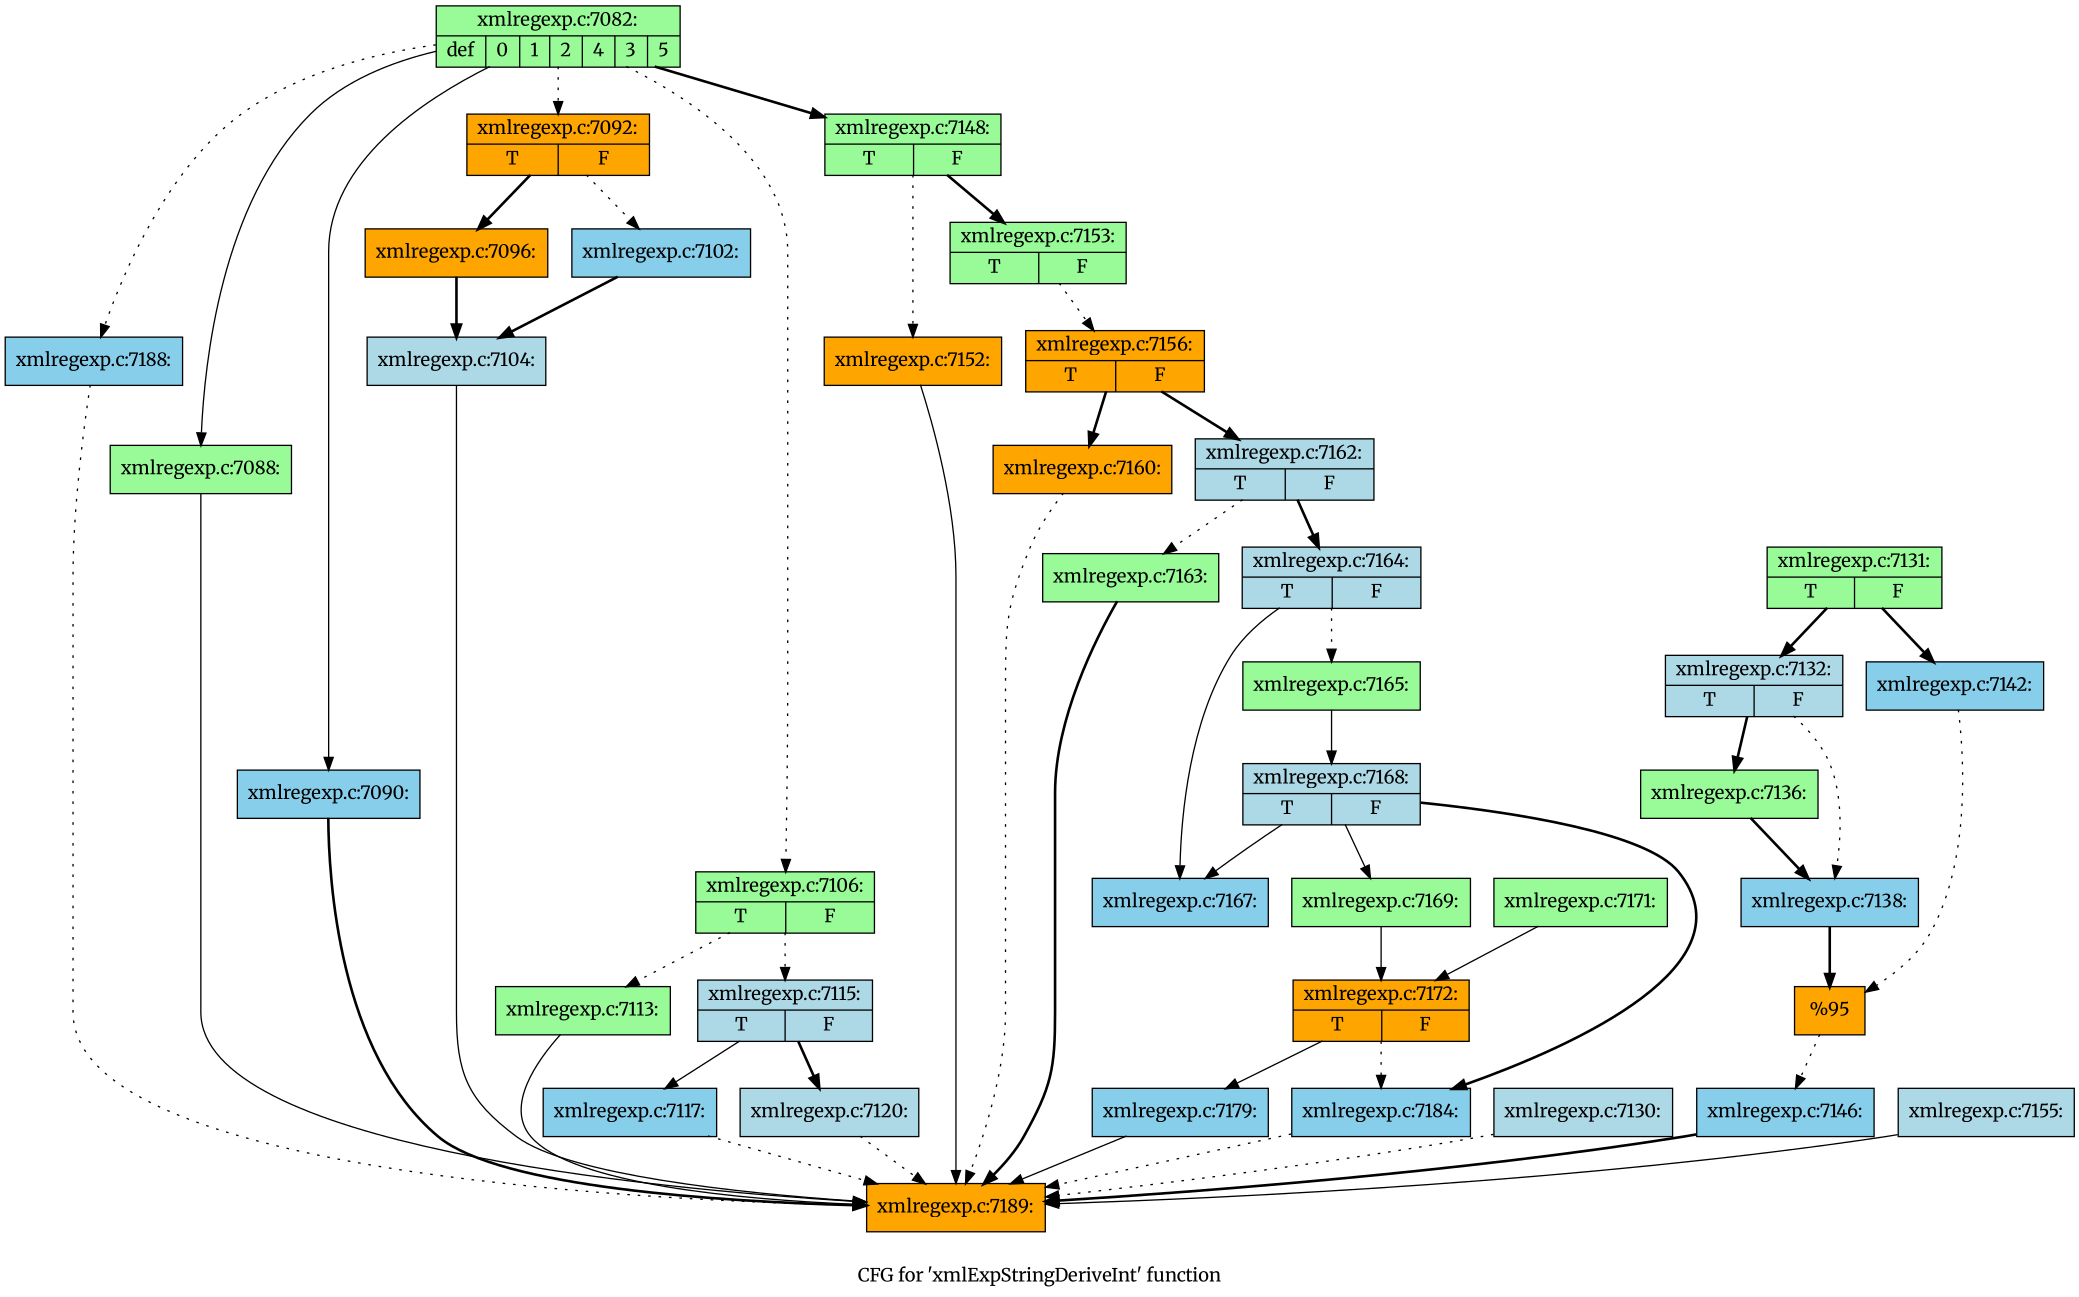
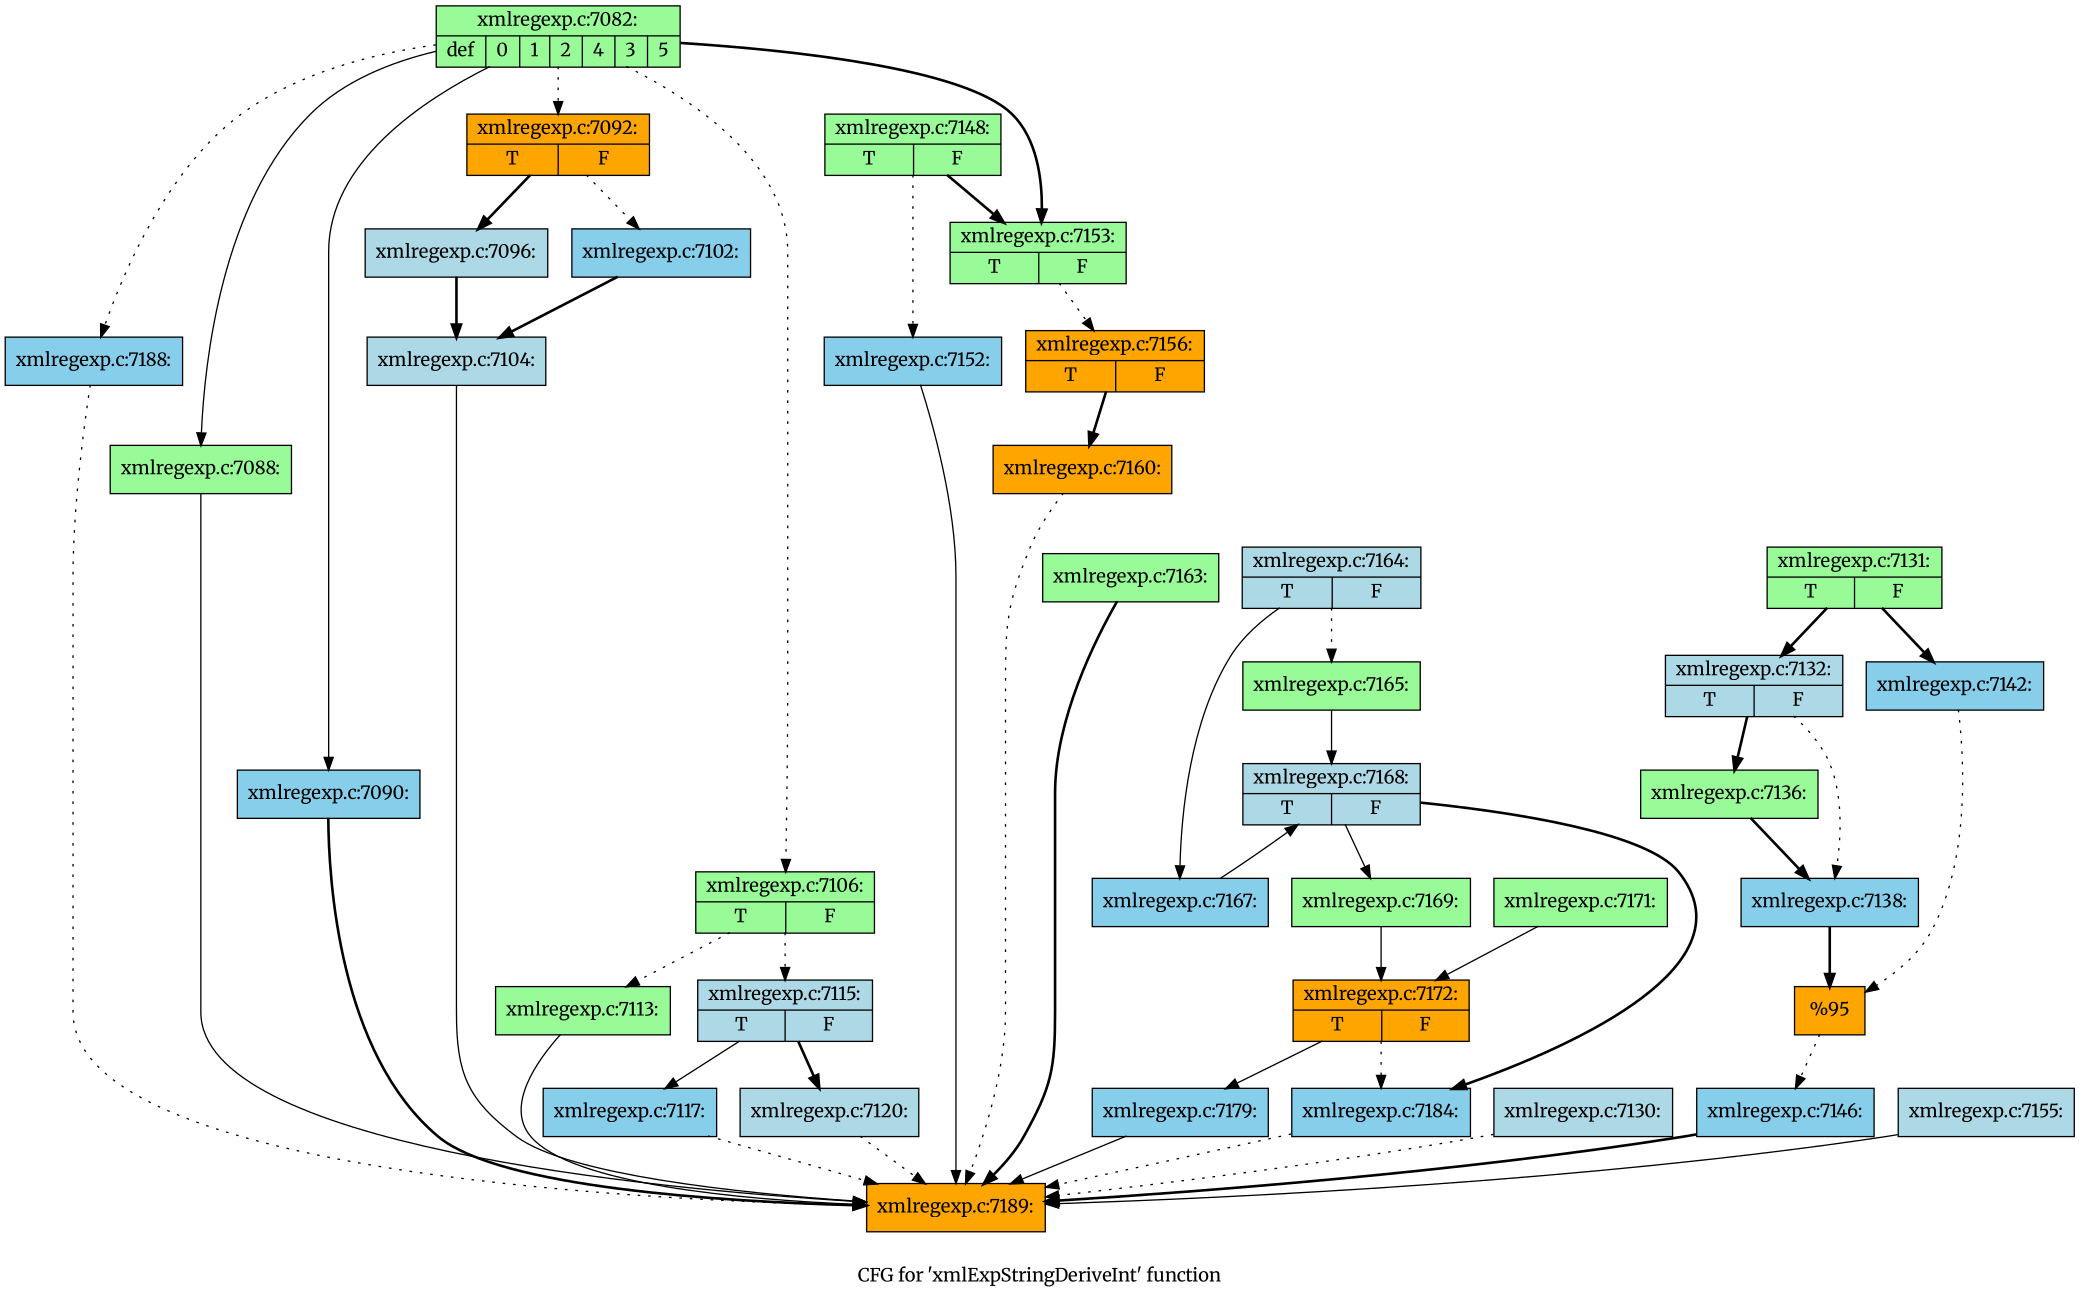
(733, 90) -> (901, 70)
(456, 253) -> (456, 253)
(913, 361) -> (913, 361)
(1285, 470) -> none
(1249, 847) -> (1254, 856)
